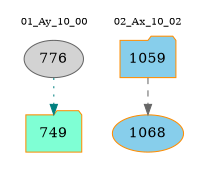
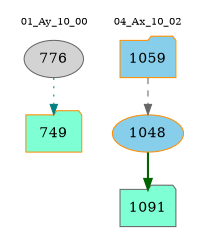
(148, 22) -> (148, 22)
(148, 133) -> (148, 133)
none -> (148, 208)
